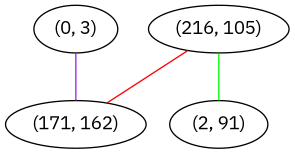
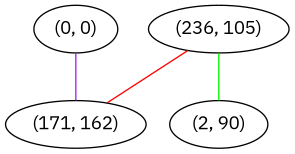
(76, 29) -> (76, 29)
(219, 29) -> (219, 29)
(219, 124) -> (219, 124)
